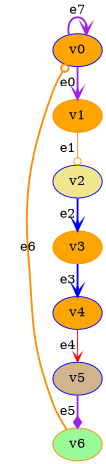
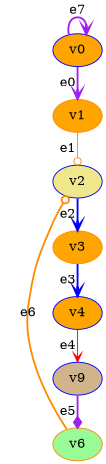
(28, 251) -> (28, 317)
(78, 379) -> (78, 379)
